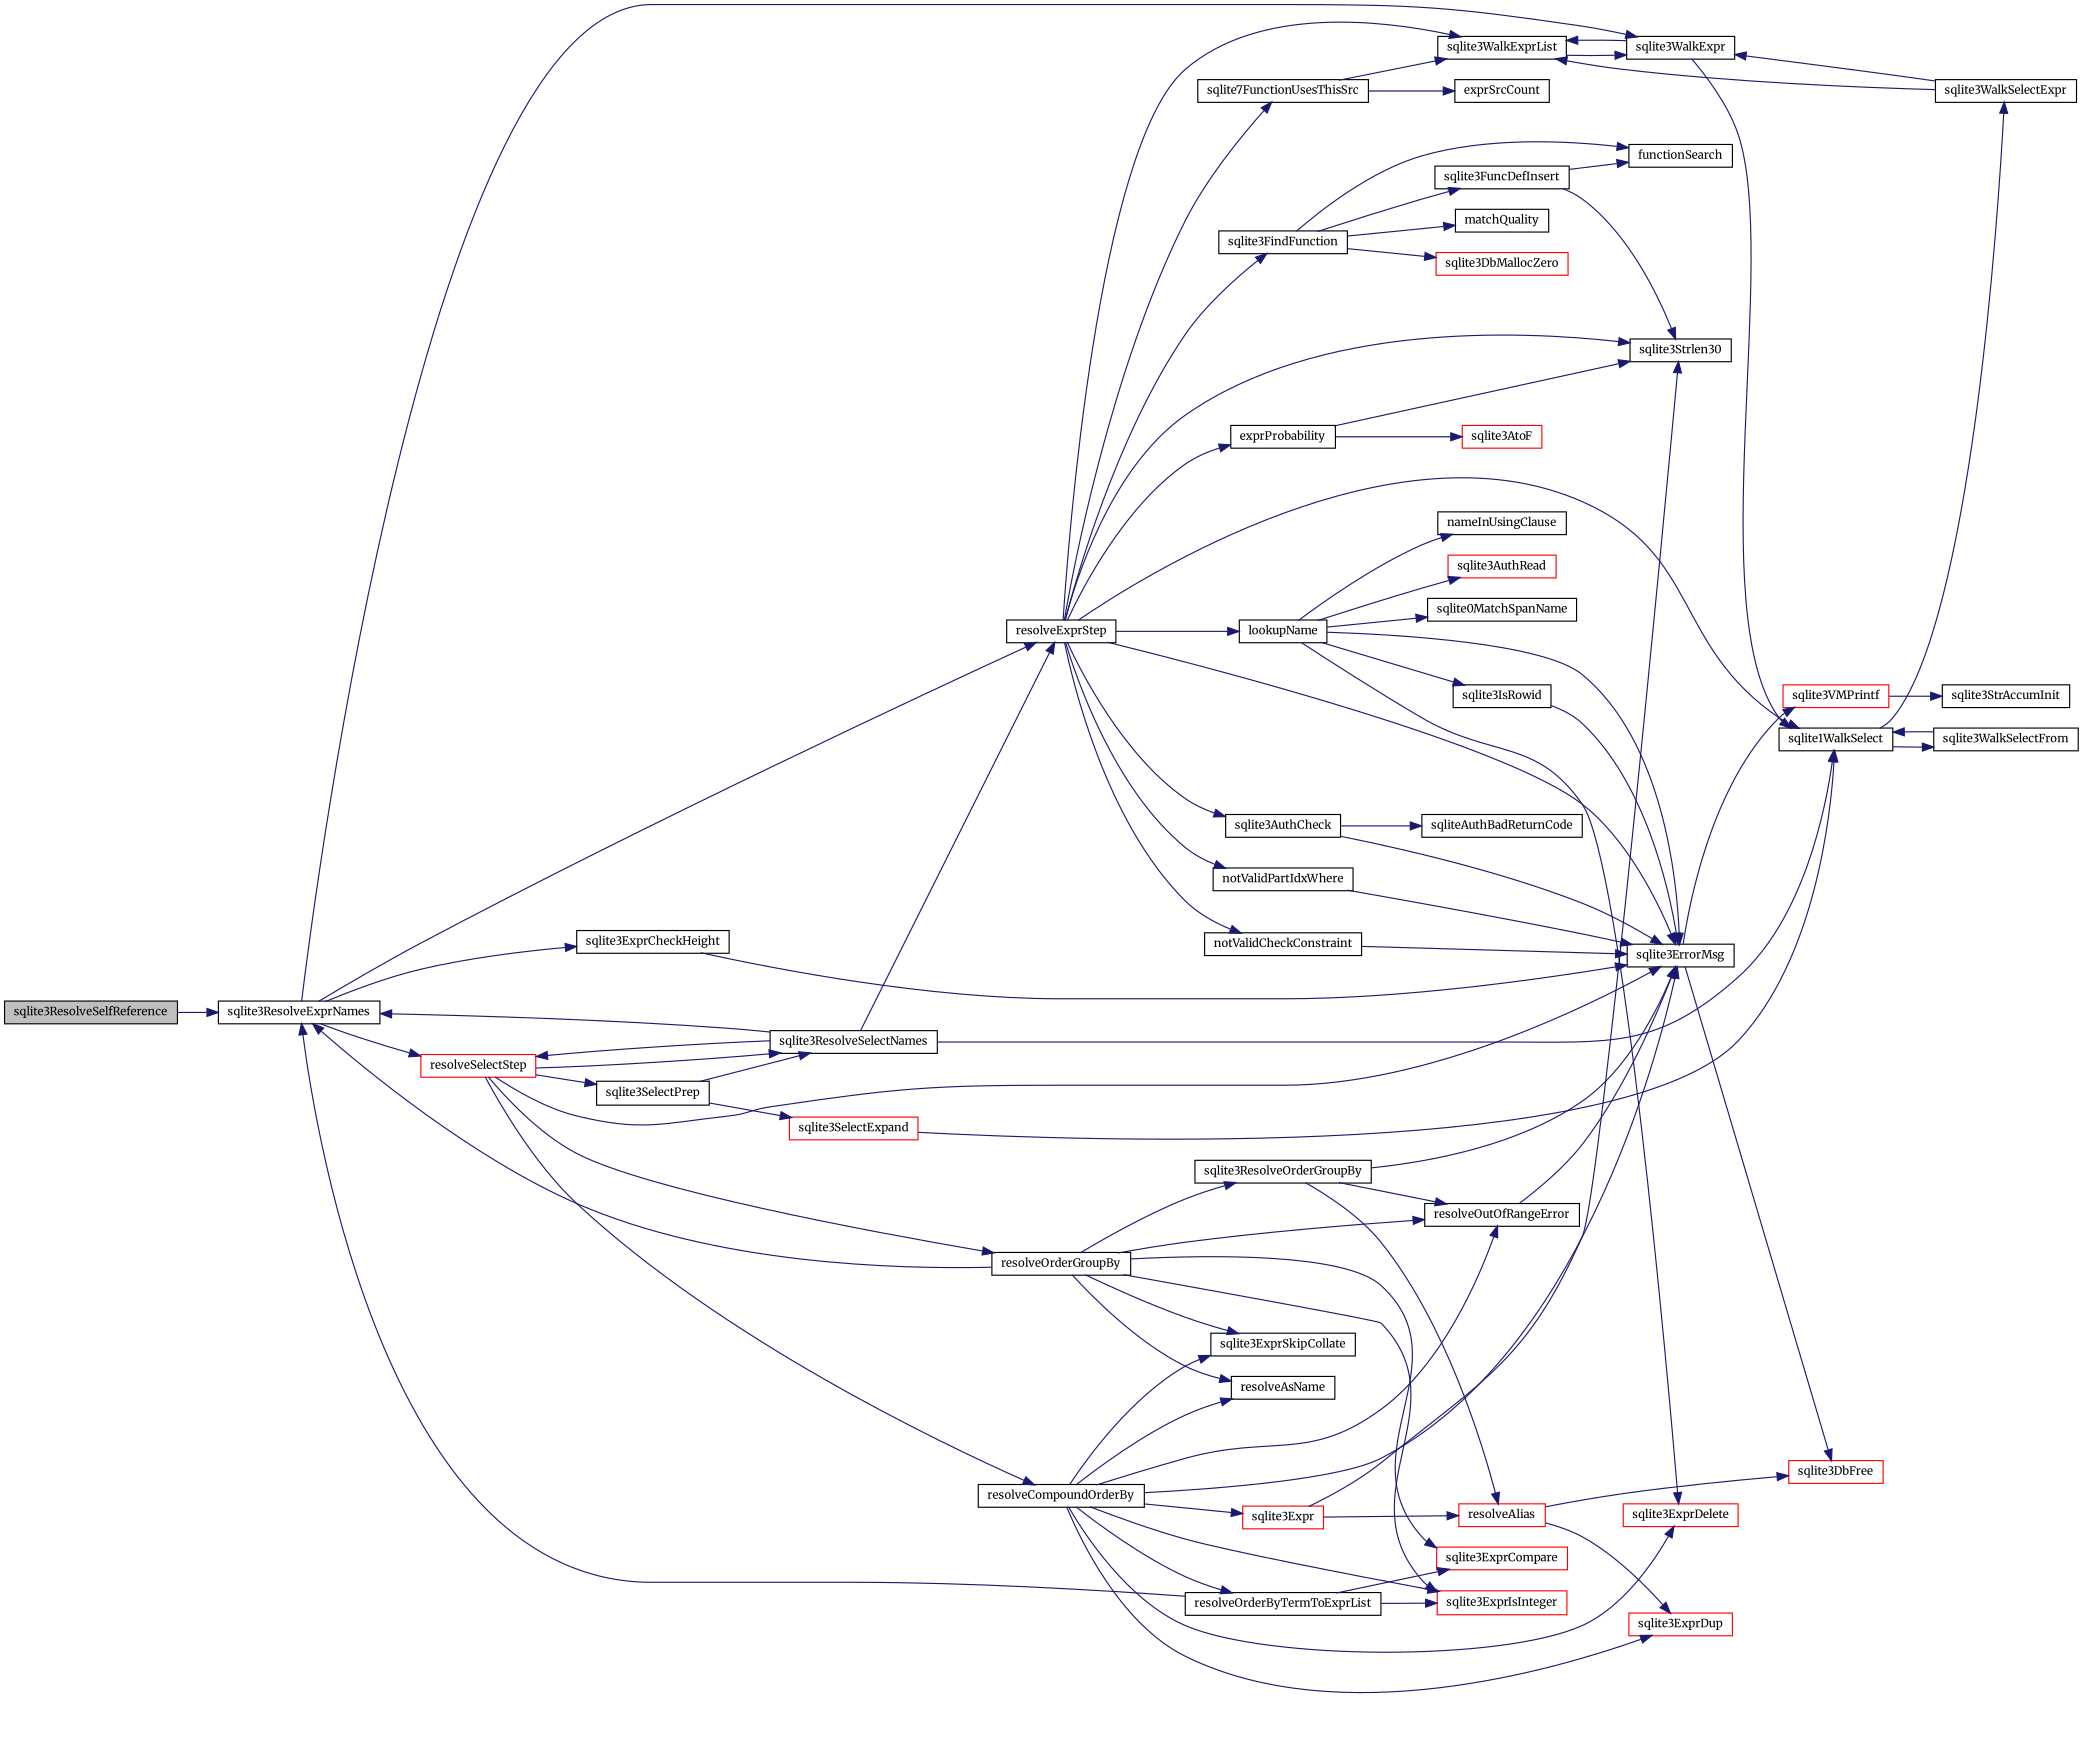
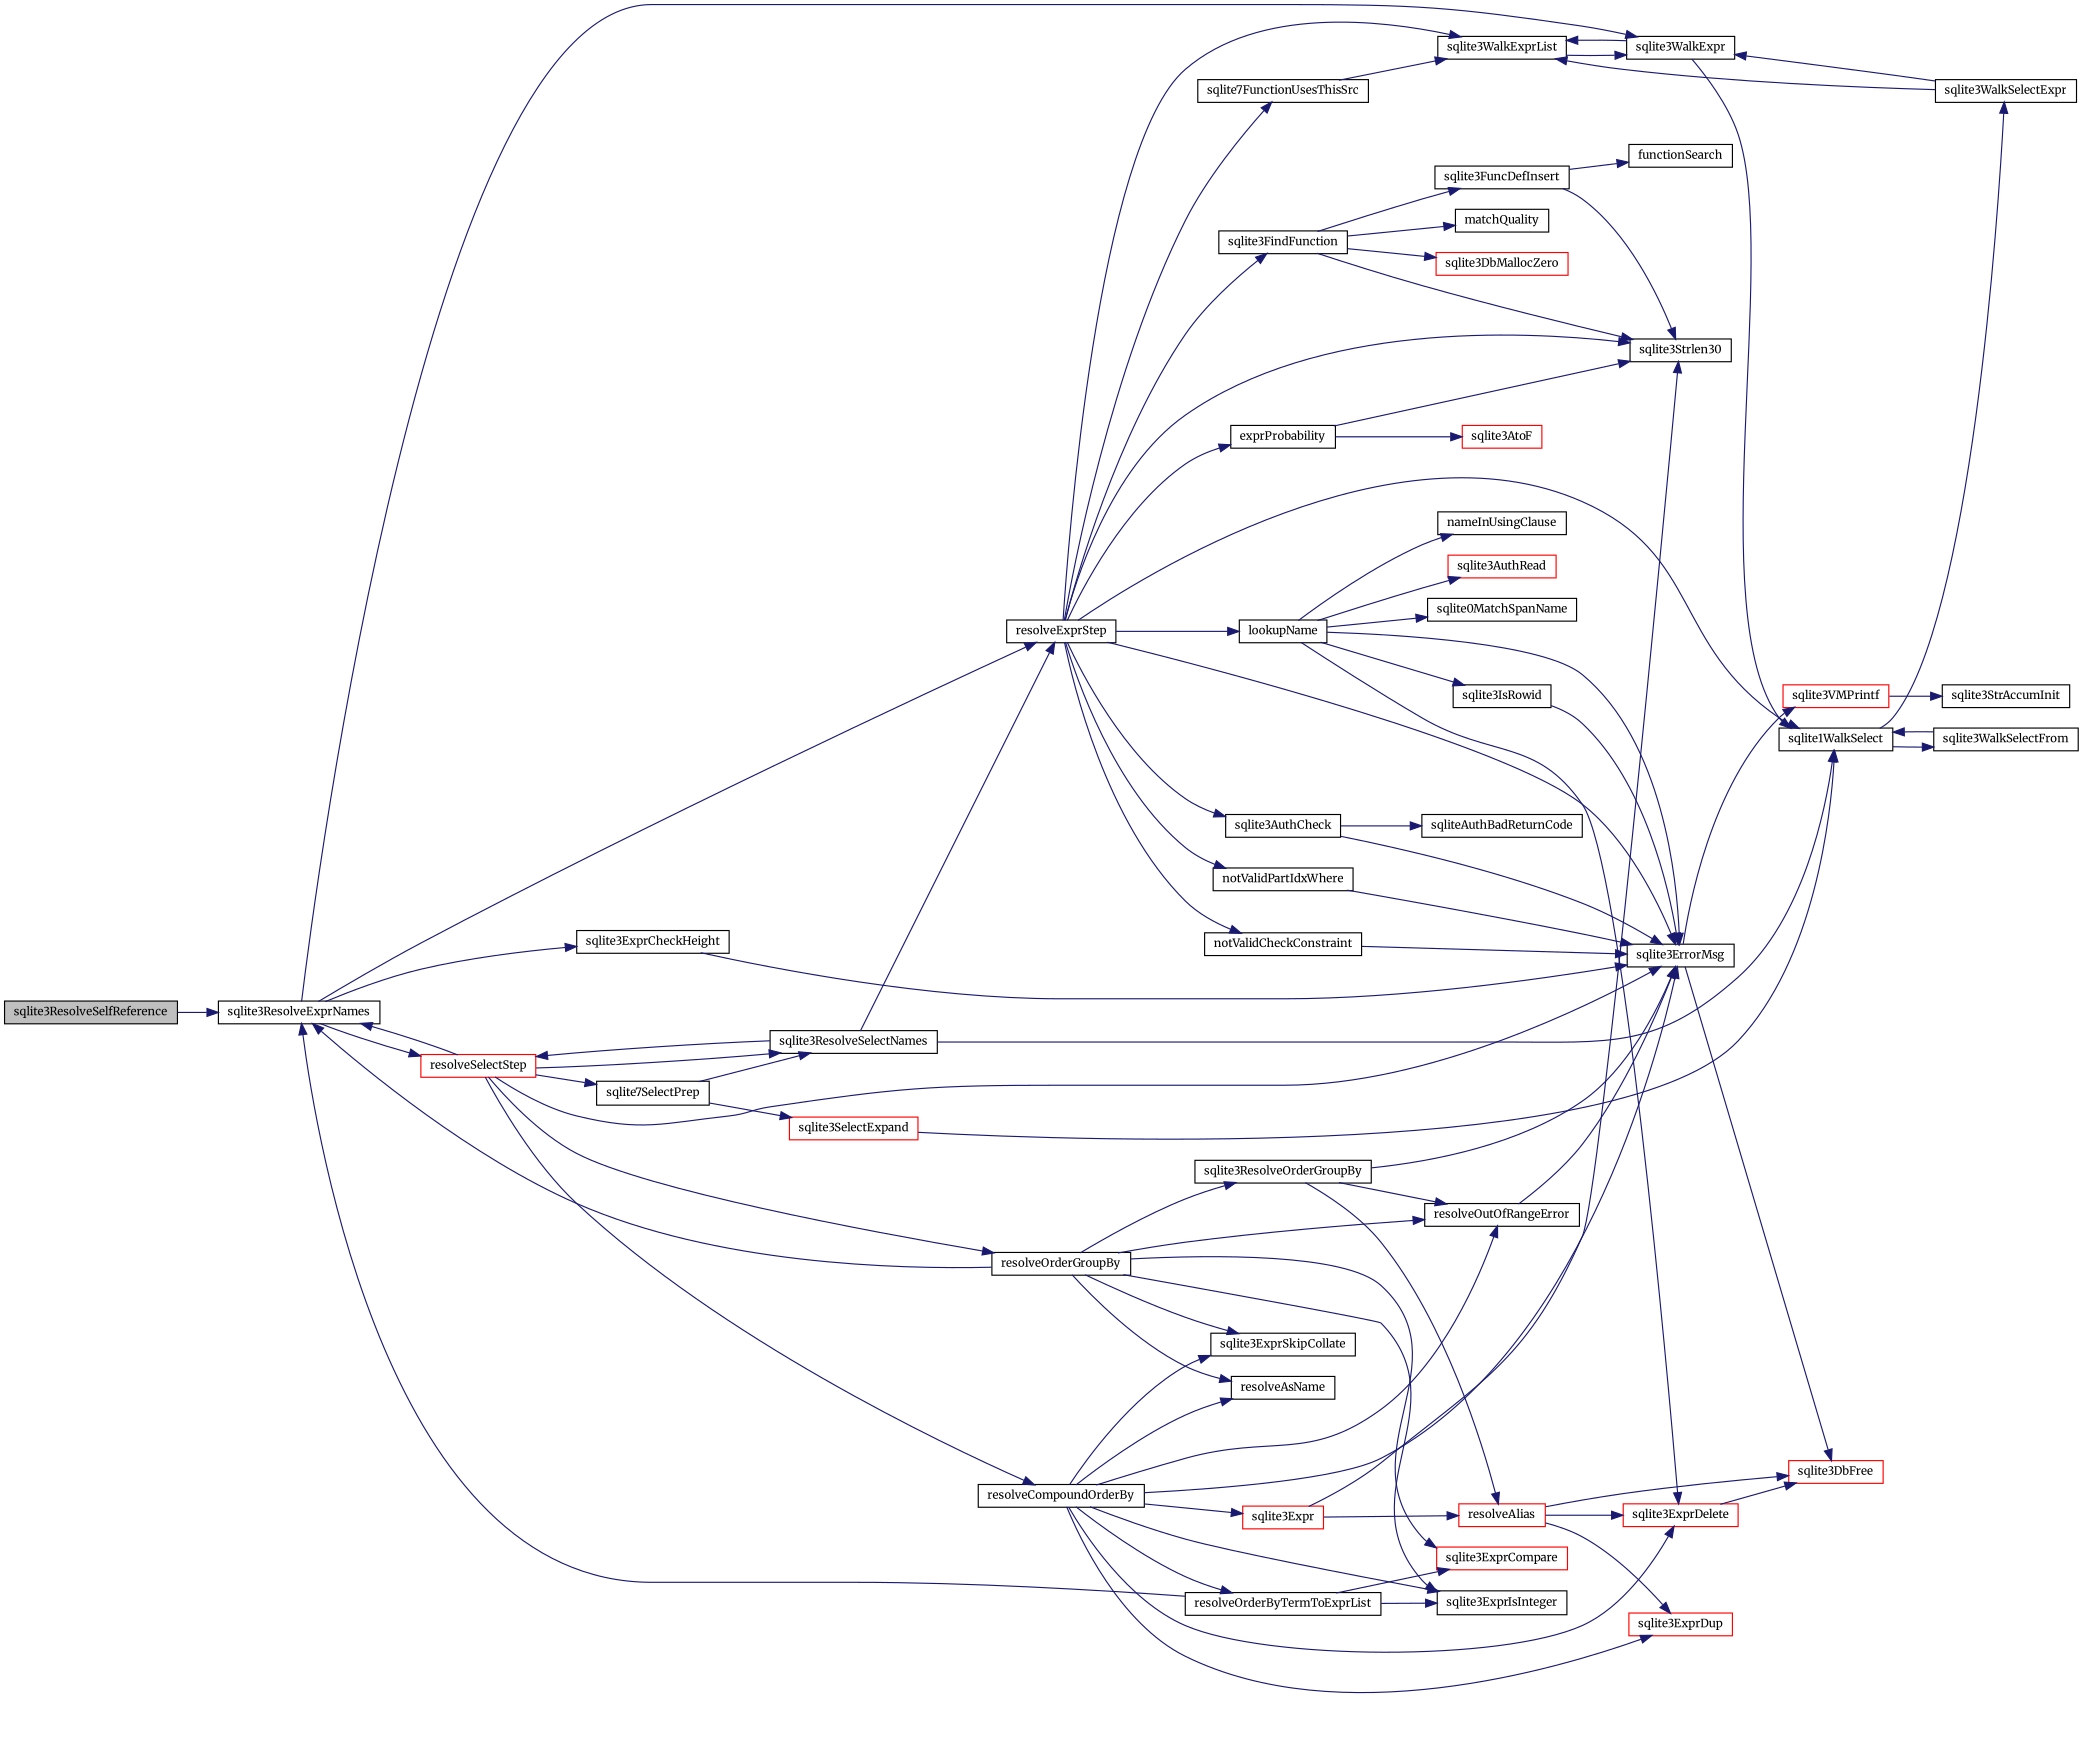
(1502, 91) -> none
(1446, 150) -> (1468, 298)
(581, 1020) -> (415, 1040)
(653, 1093) -> (653, 1093)
none -> (1753, 1495)
none -> (1578, 1515)
(1502, 1603) -> (1502, 1603)
